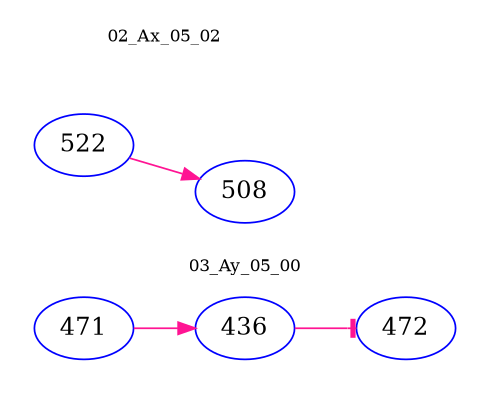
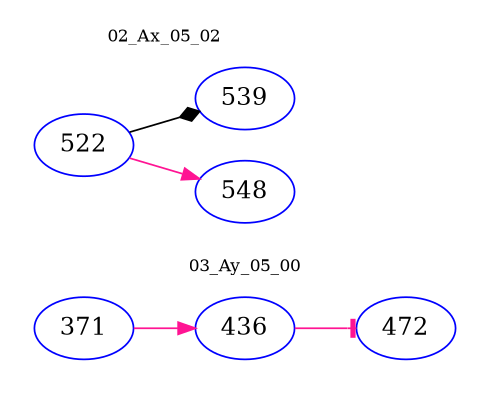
none -> (245, 98)
(245, 192) -> (245, 192)
(84, 328) -> (84, 328)
